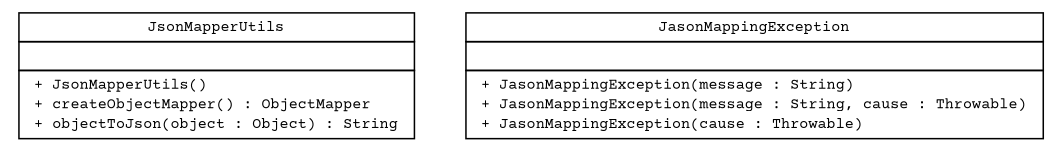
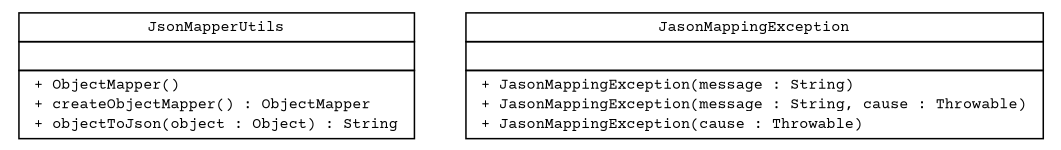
(121, 84) -> (108, 84)
